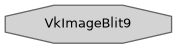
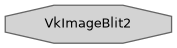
(88, 24) -> (88, 24)
